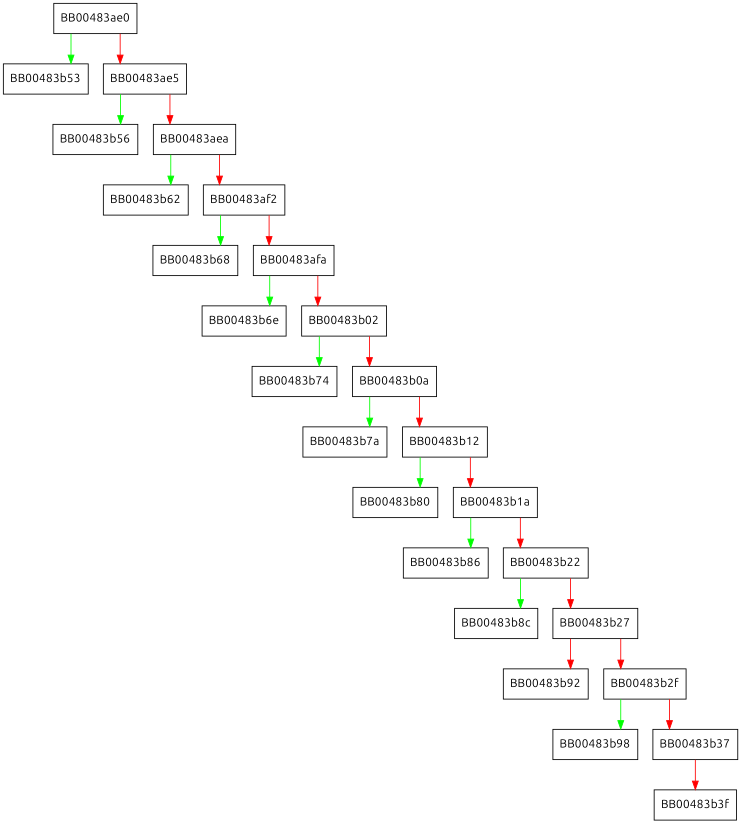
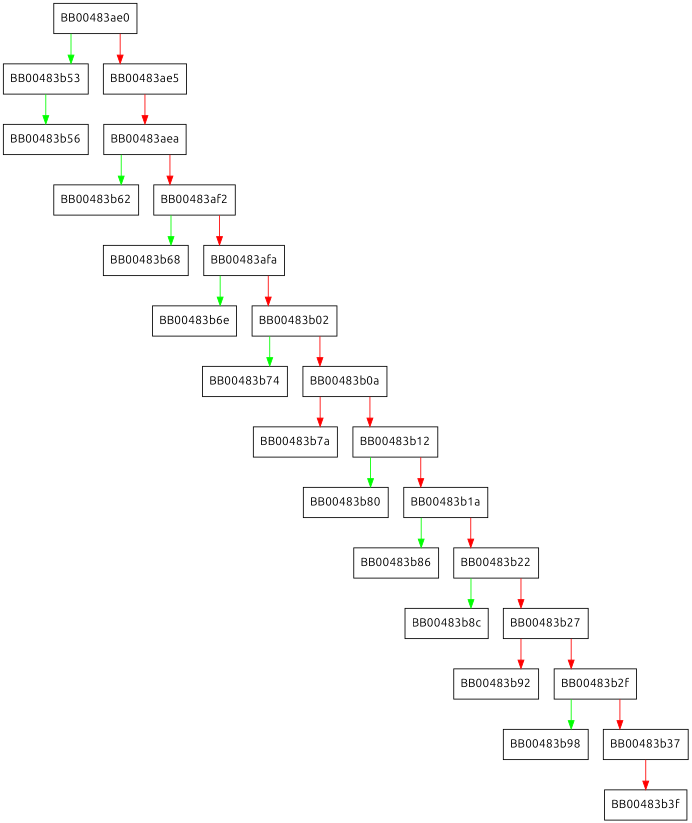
(121, 105) -> (46, 105)
(370, 407) -> (320, 407)
